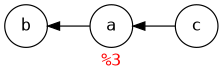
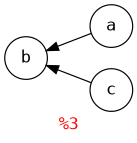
(160, 26) -> (74, 76)
